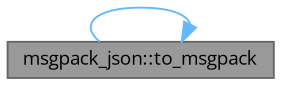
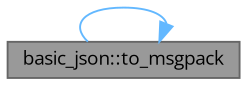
(141, 60) -> (124, 60)
